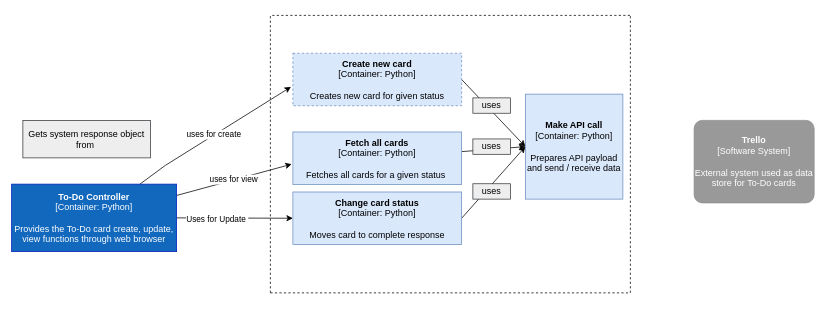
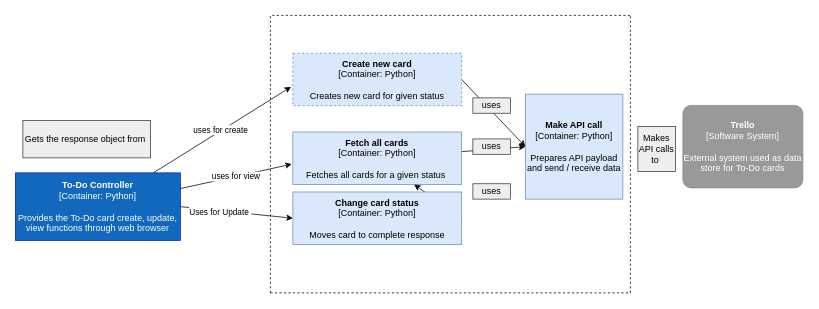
(87, 139) -> (87, 139)
none -> (657, 149)
(754, 162) -> (743, 147)
(507, 167) -> (421, 190)
(94, 218) -> (98, 207)
